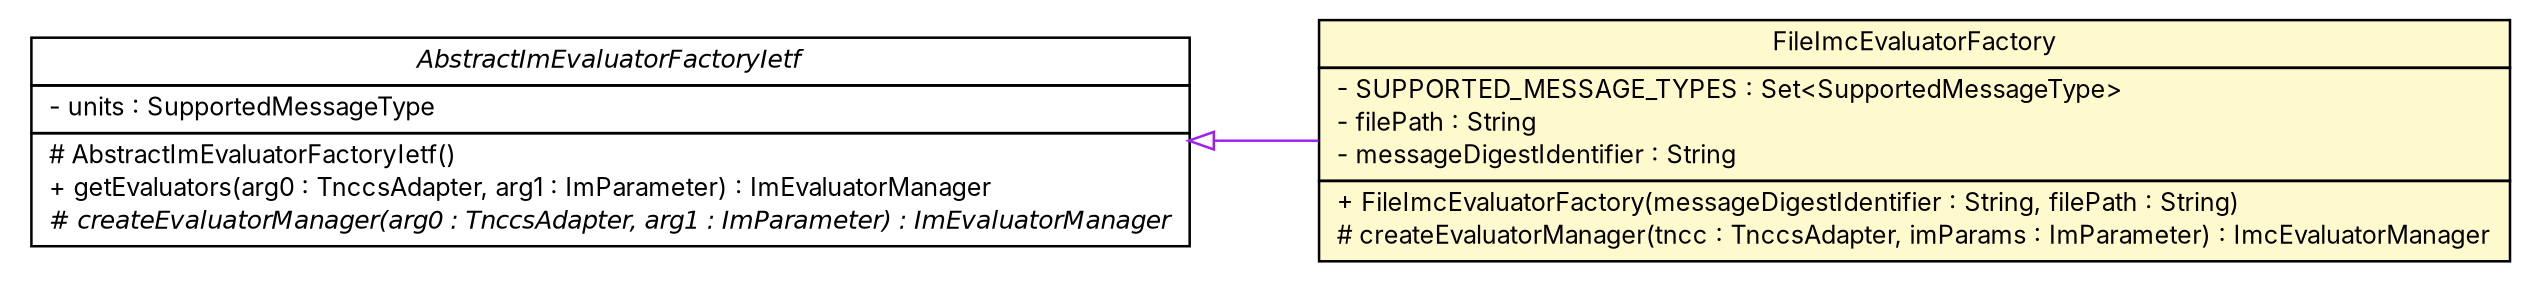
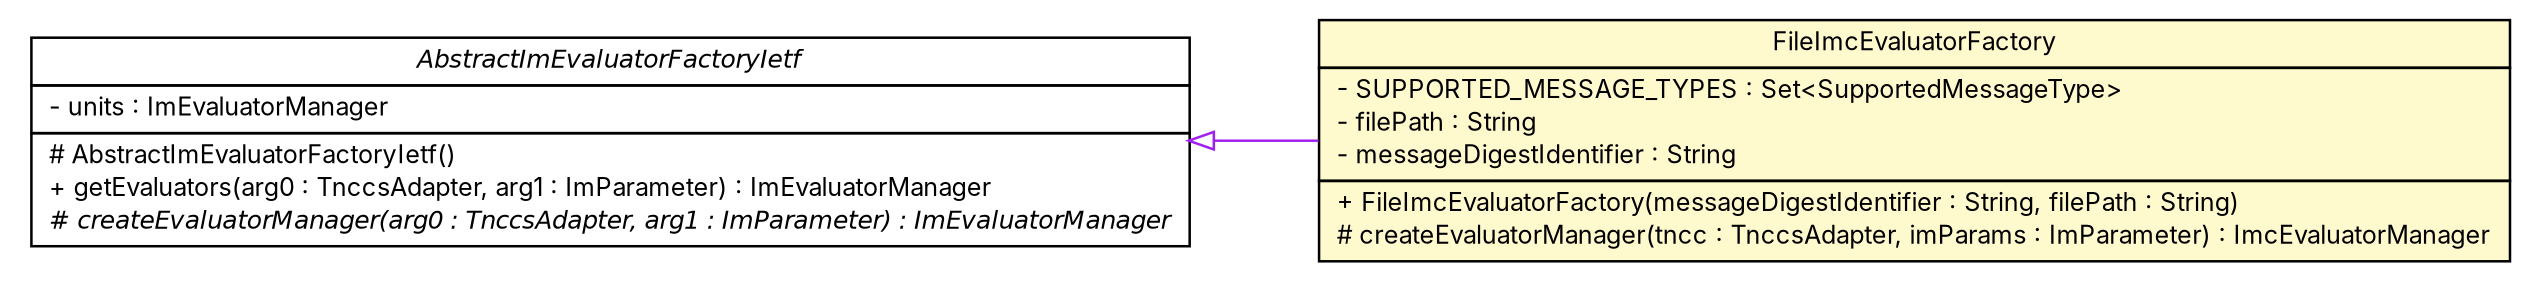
(242, 108) -> (220, 108)
